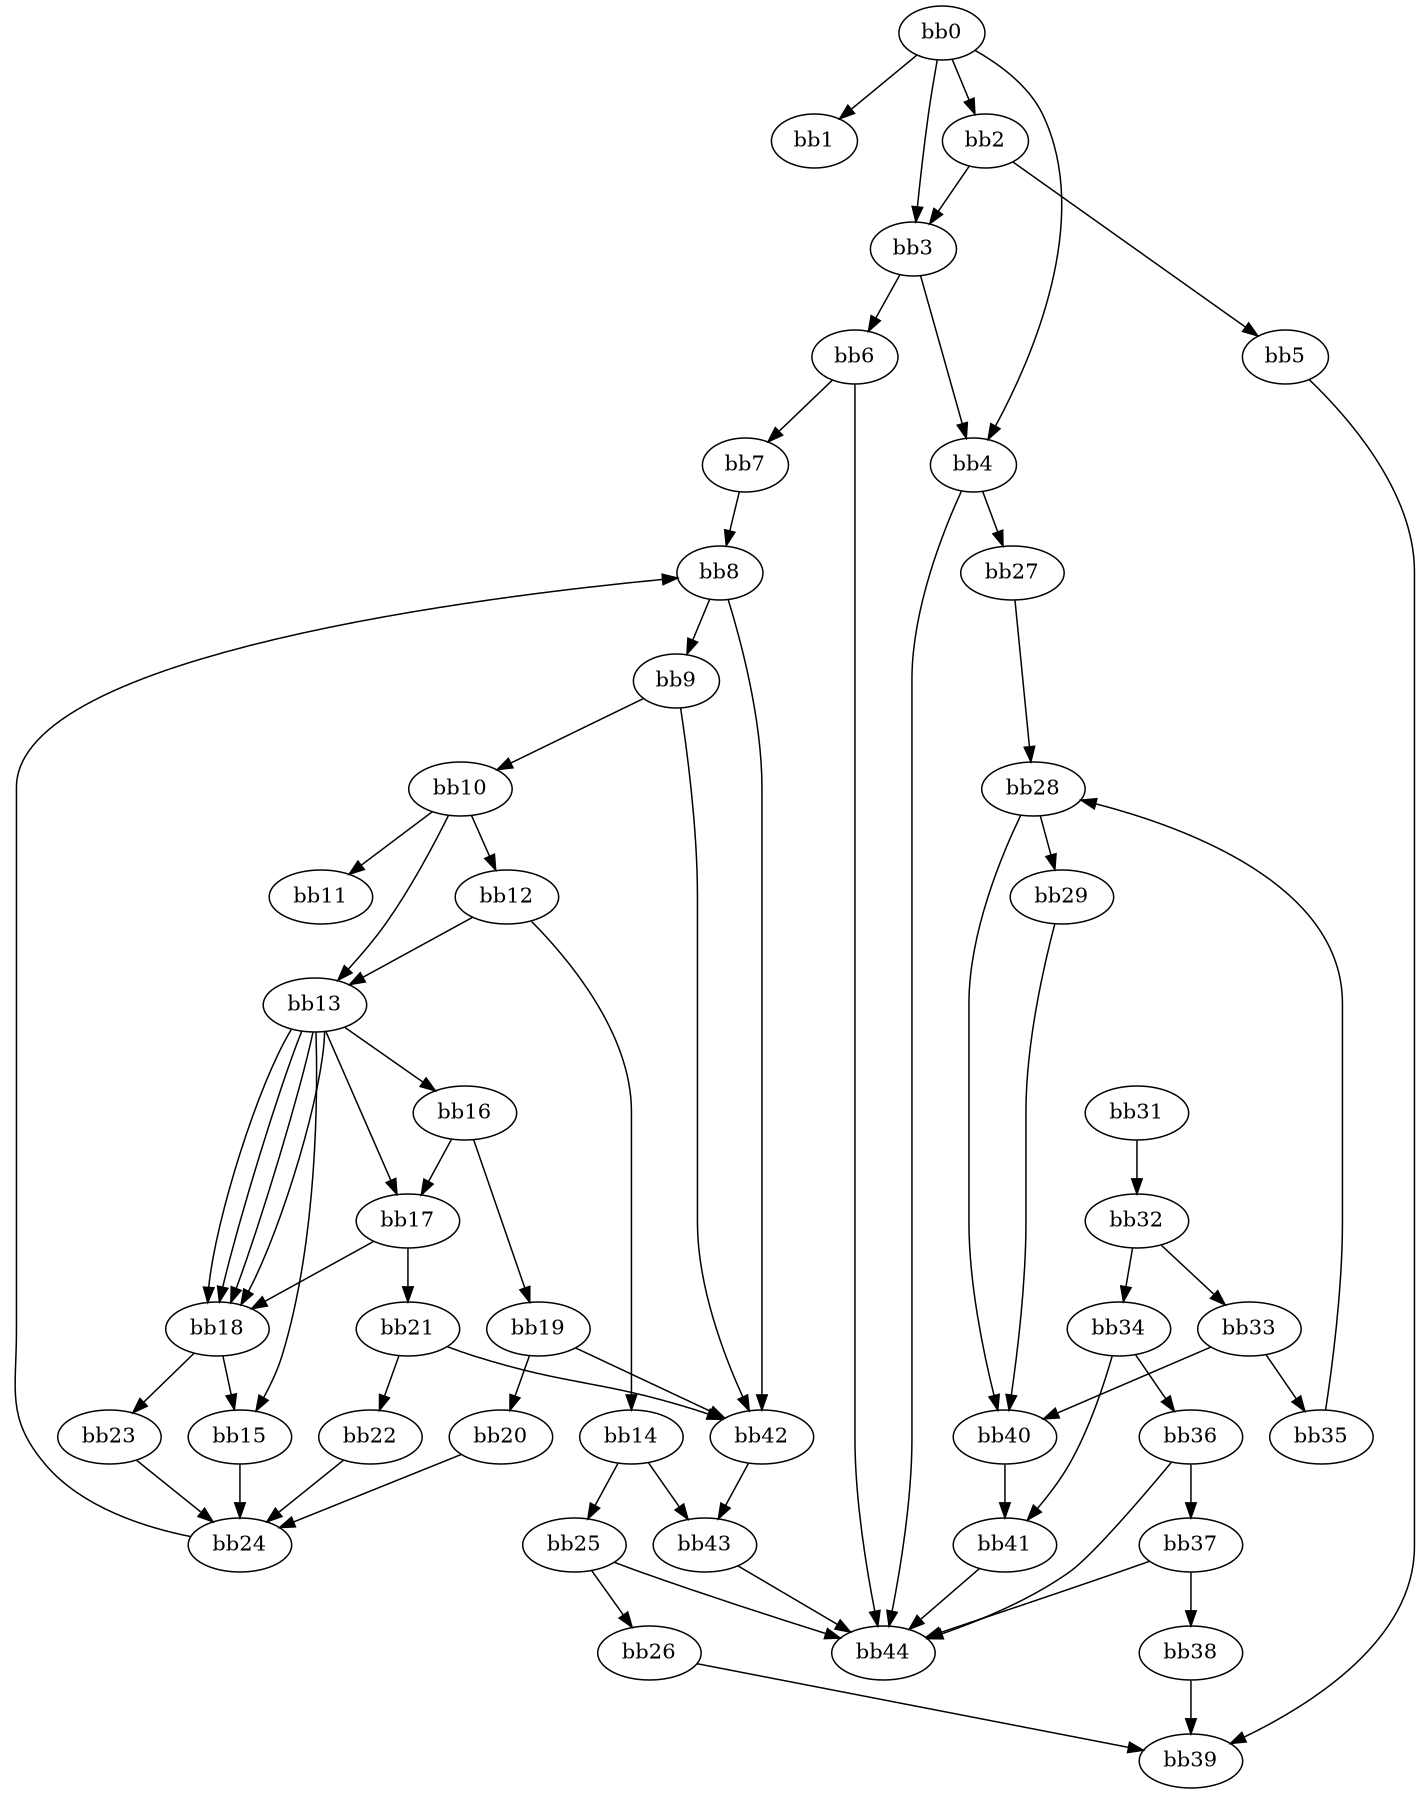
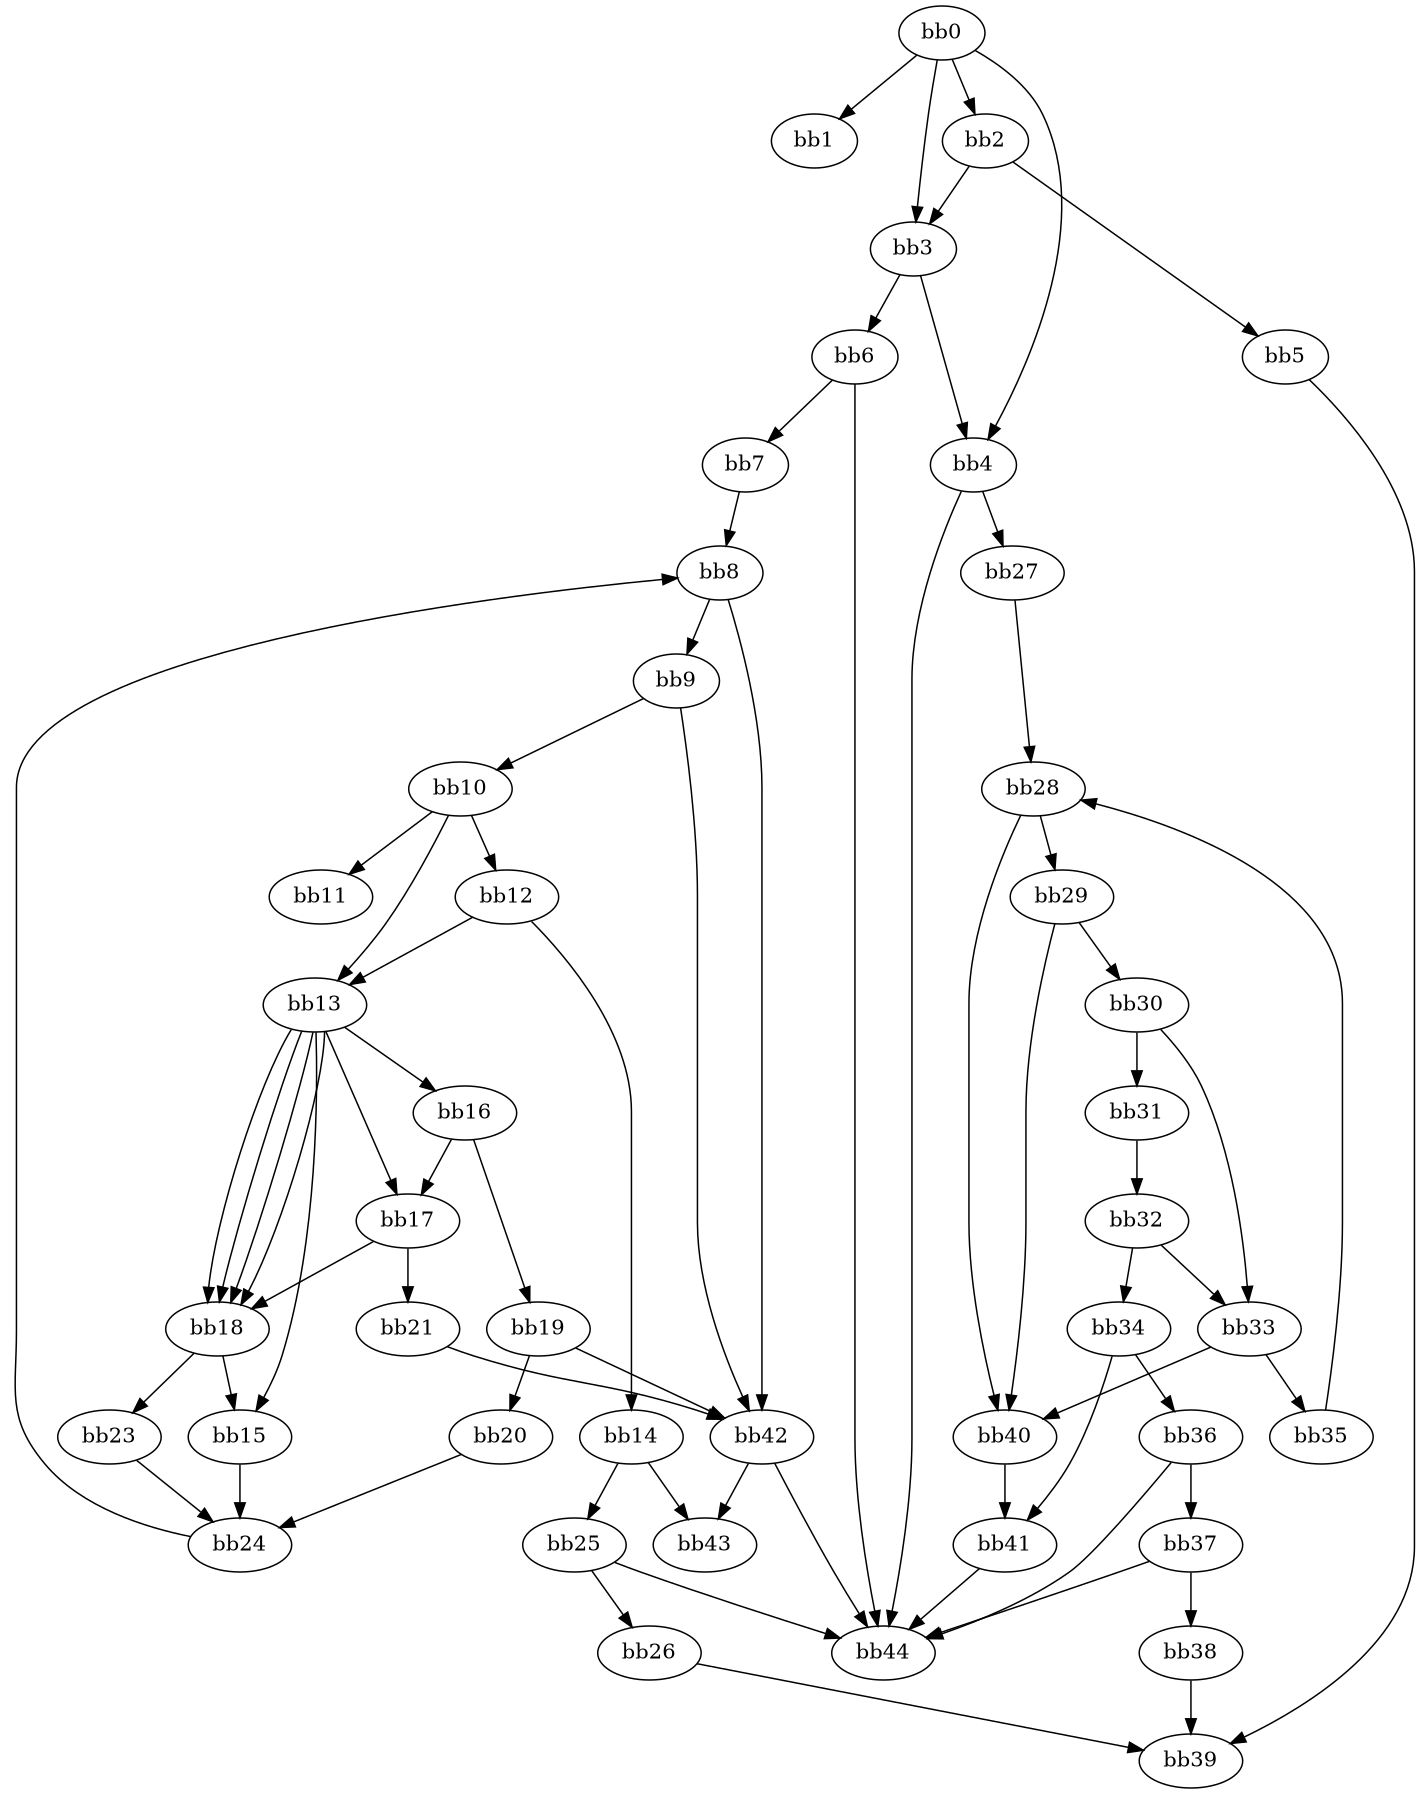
none -> (1137, 1005)
(370, 1437) -> none
(788, 1595) -> (816, 1539)
